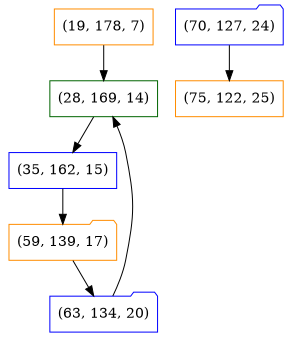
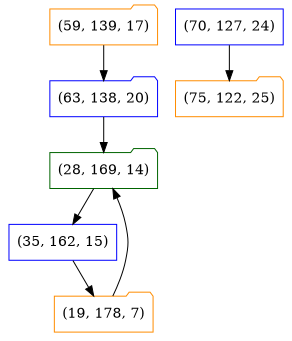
(104, 27) -> (104, 314)
(229, 27) -> (229, 27)
(104, 99) -> (104, 171)
(229, 99) -> (229, 99)
(63, 202) -> (81, 274)
(104, 314) -> (104, 99)
